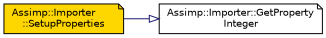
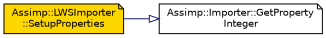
(64, 19) -> (64, 19)
